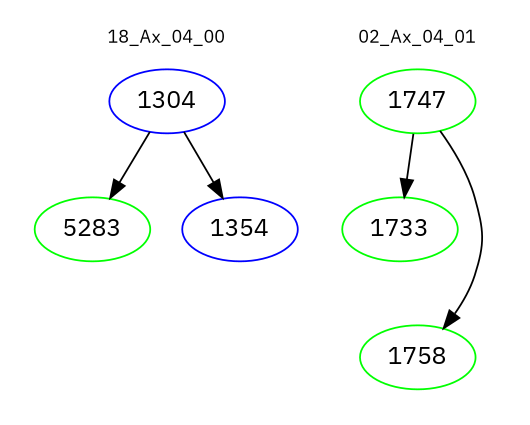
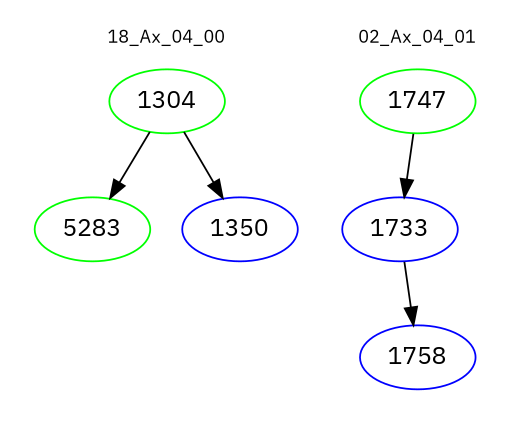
(167, 101) -> (167, 101)
(480, 221) -> (408, 285)
(240, 229) -> (240, 229)
(400, 229) -> (400, 229)
(418, 357) -> (418, 357)
